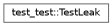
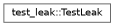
(56, 13) -> (57, 13)
